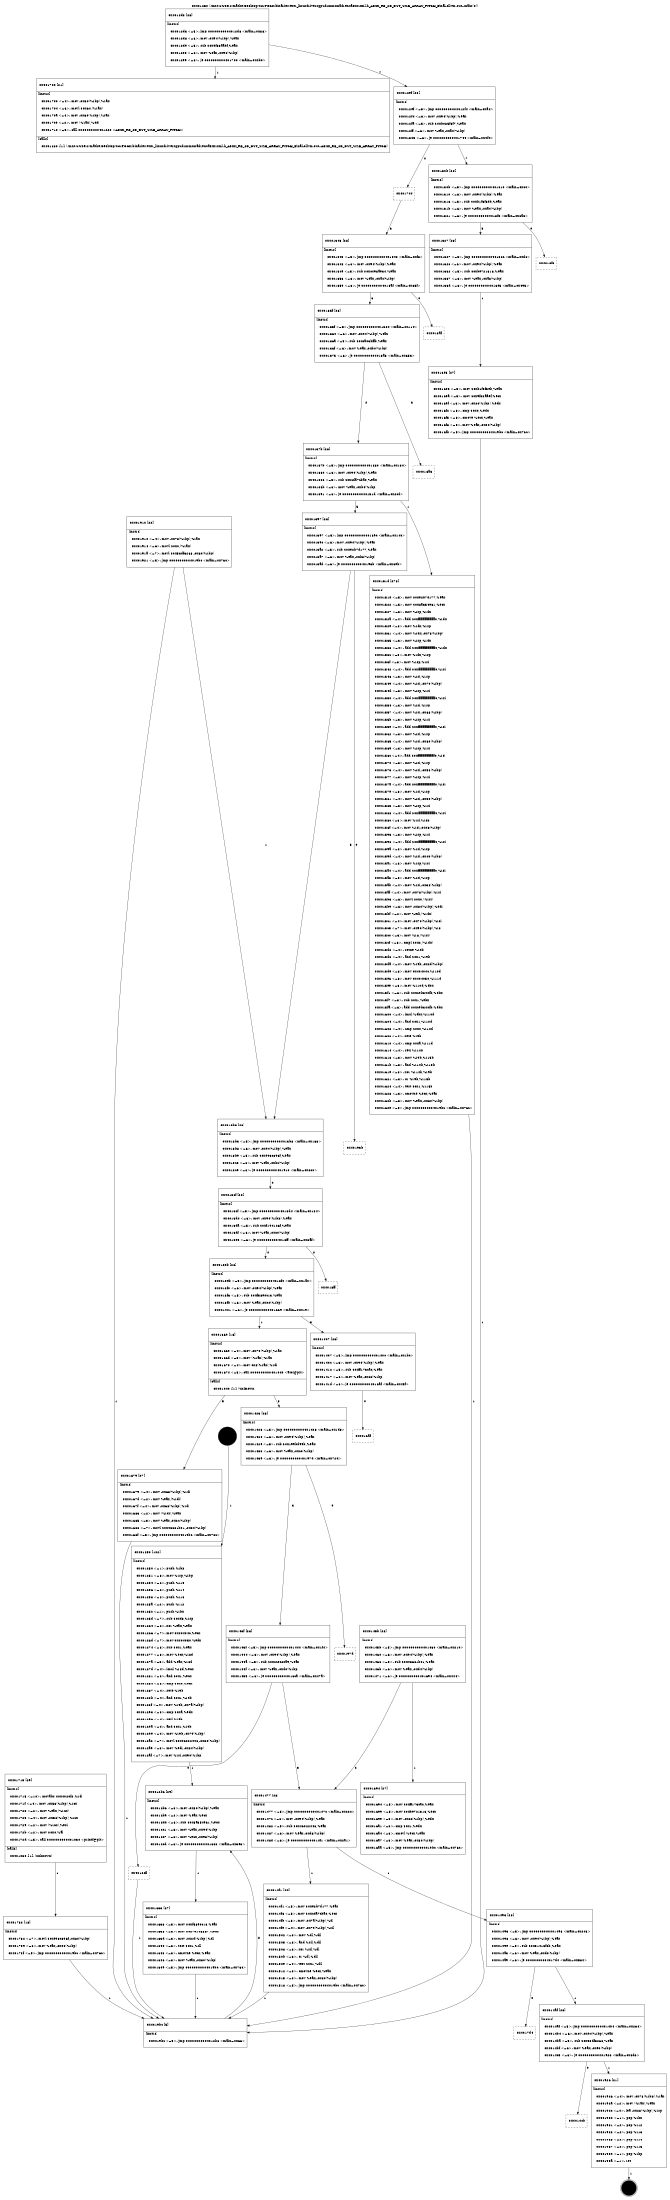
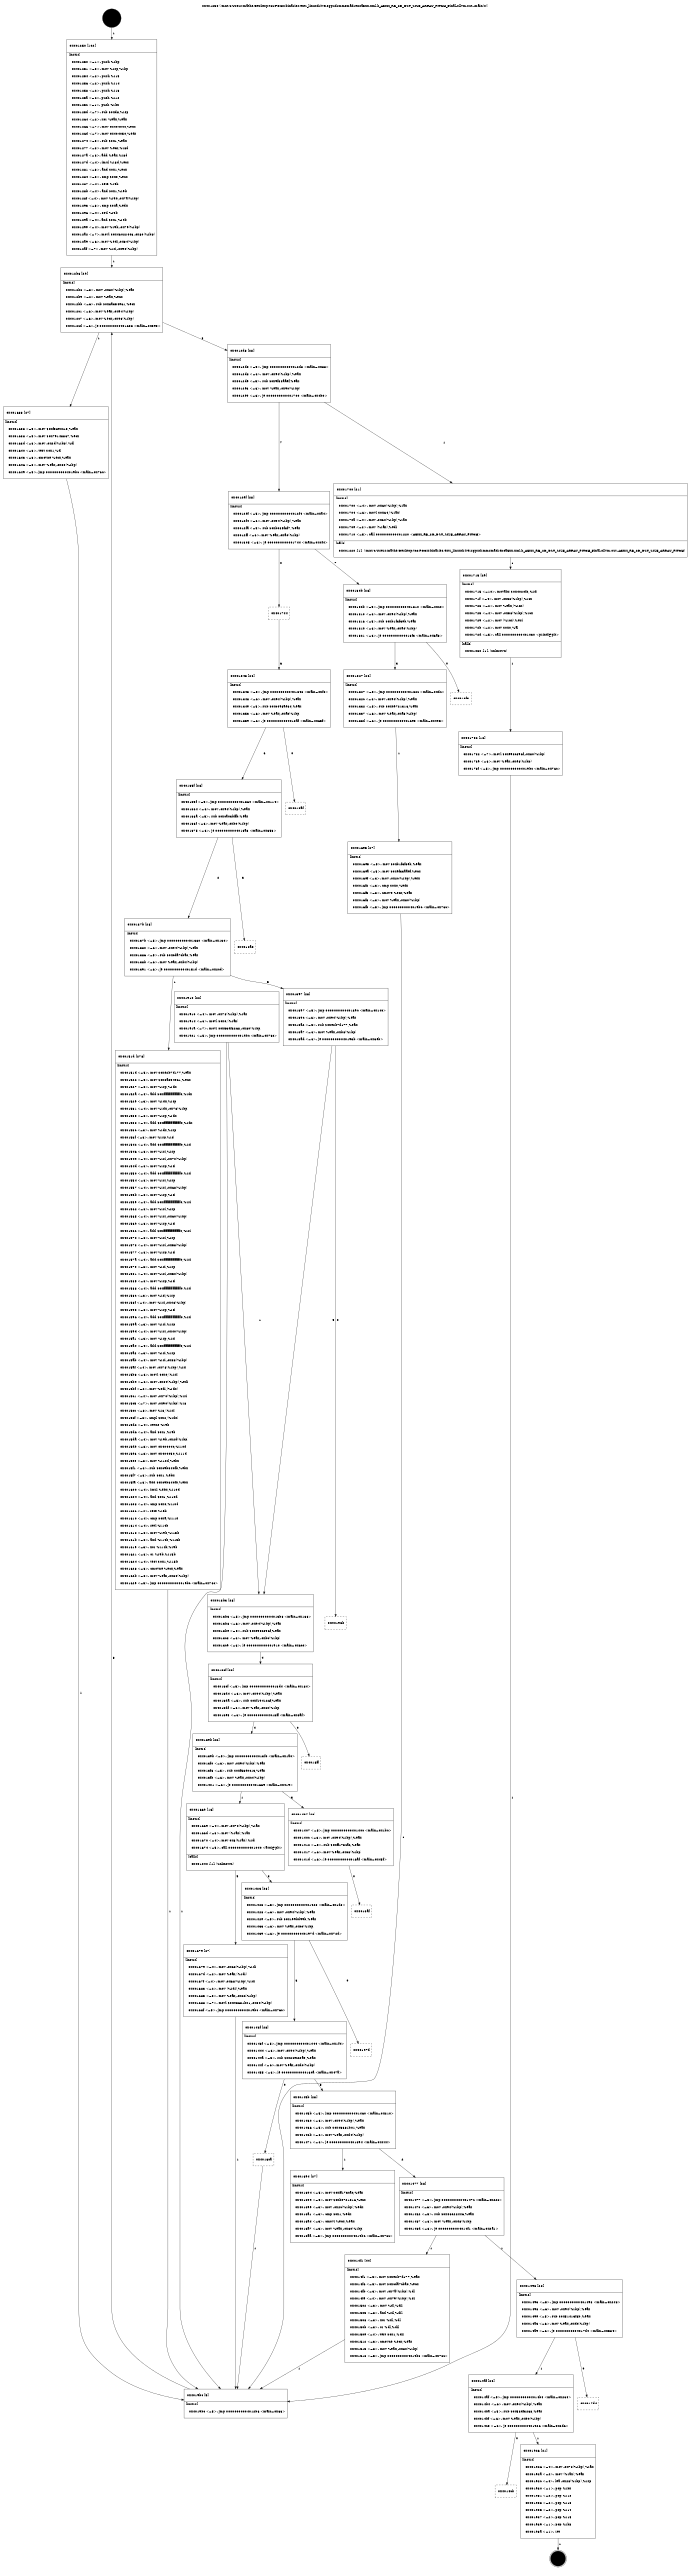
none -> (194, 336)
none -> (511, 562)
(291, 1735) -> (319, 2085)
